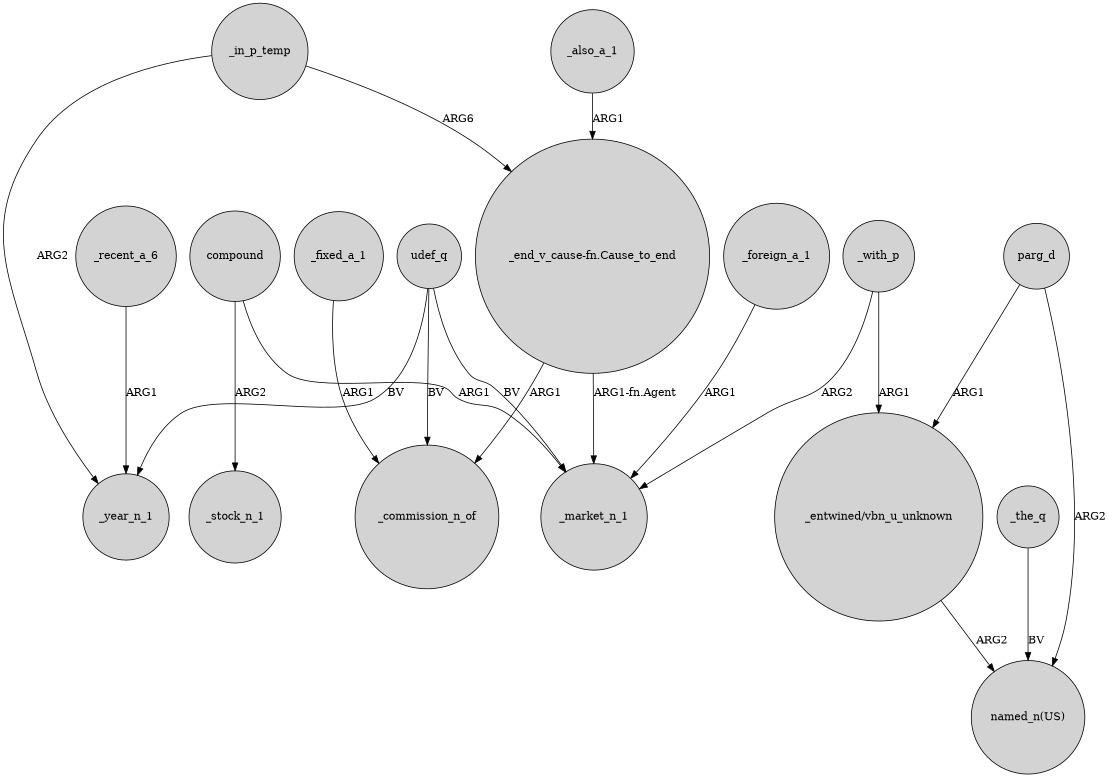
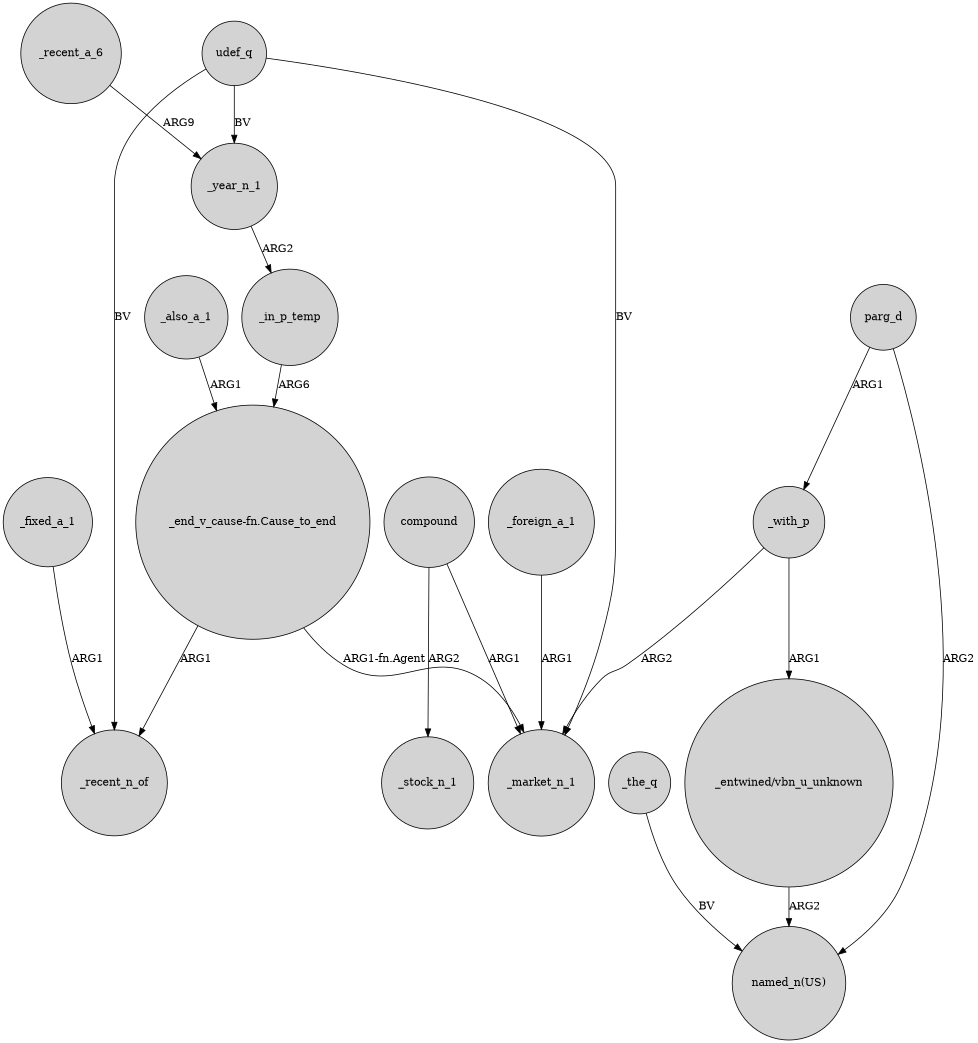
(5, 215) -> (260, 246)
(978, 353) -> (838, 415)
(142, 393) -> (179, 123)
(427, 517) -> (114, 783)
